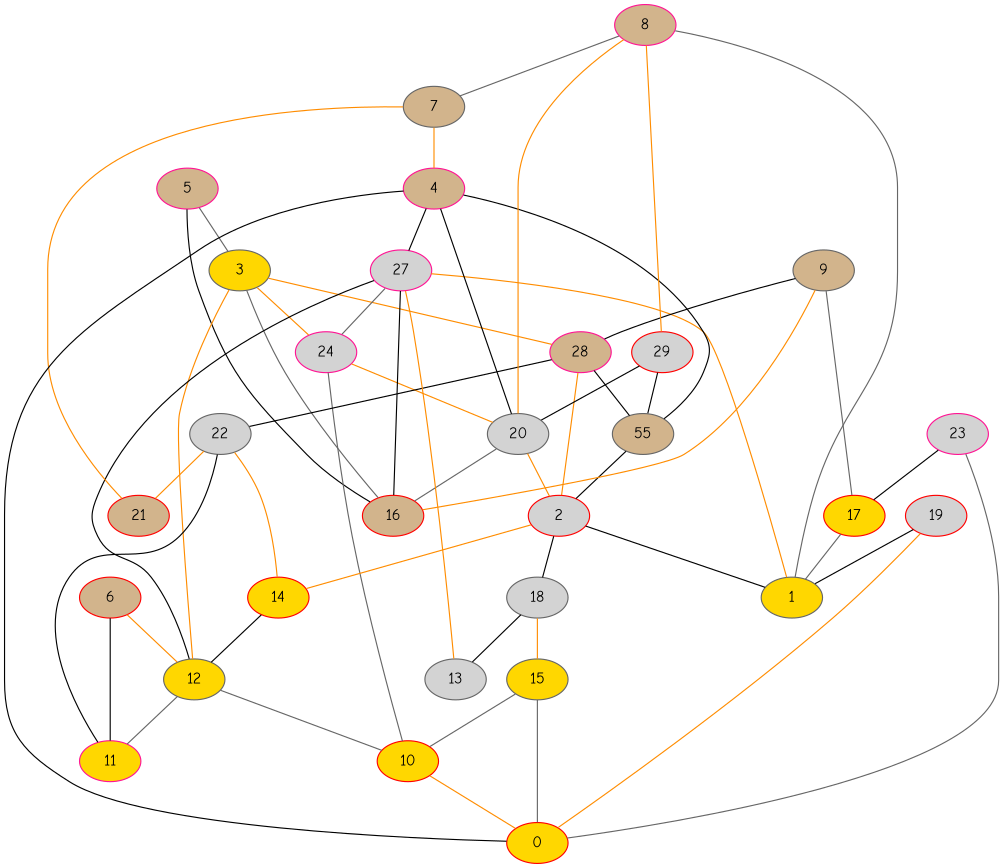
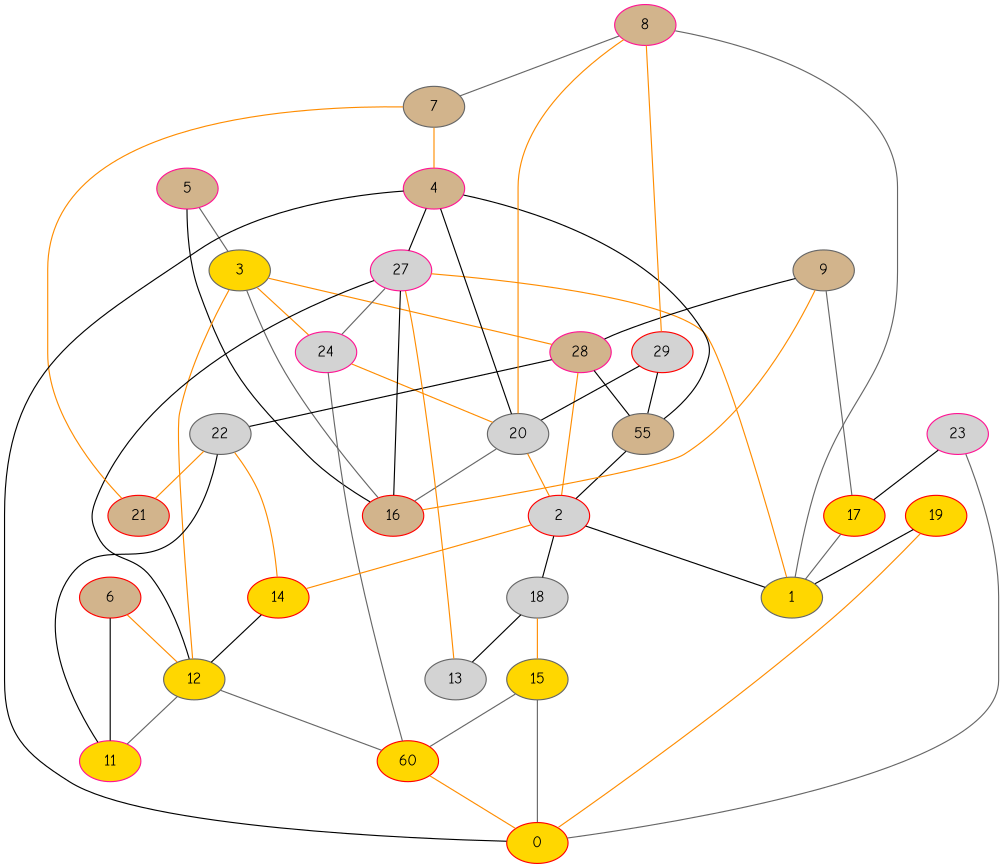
(936, 516) -> (936, 516)
(408, 761) -> (408, 761)
